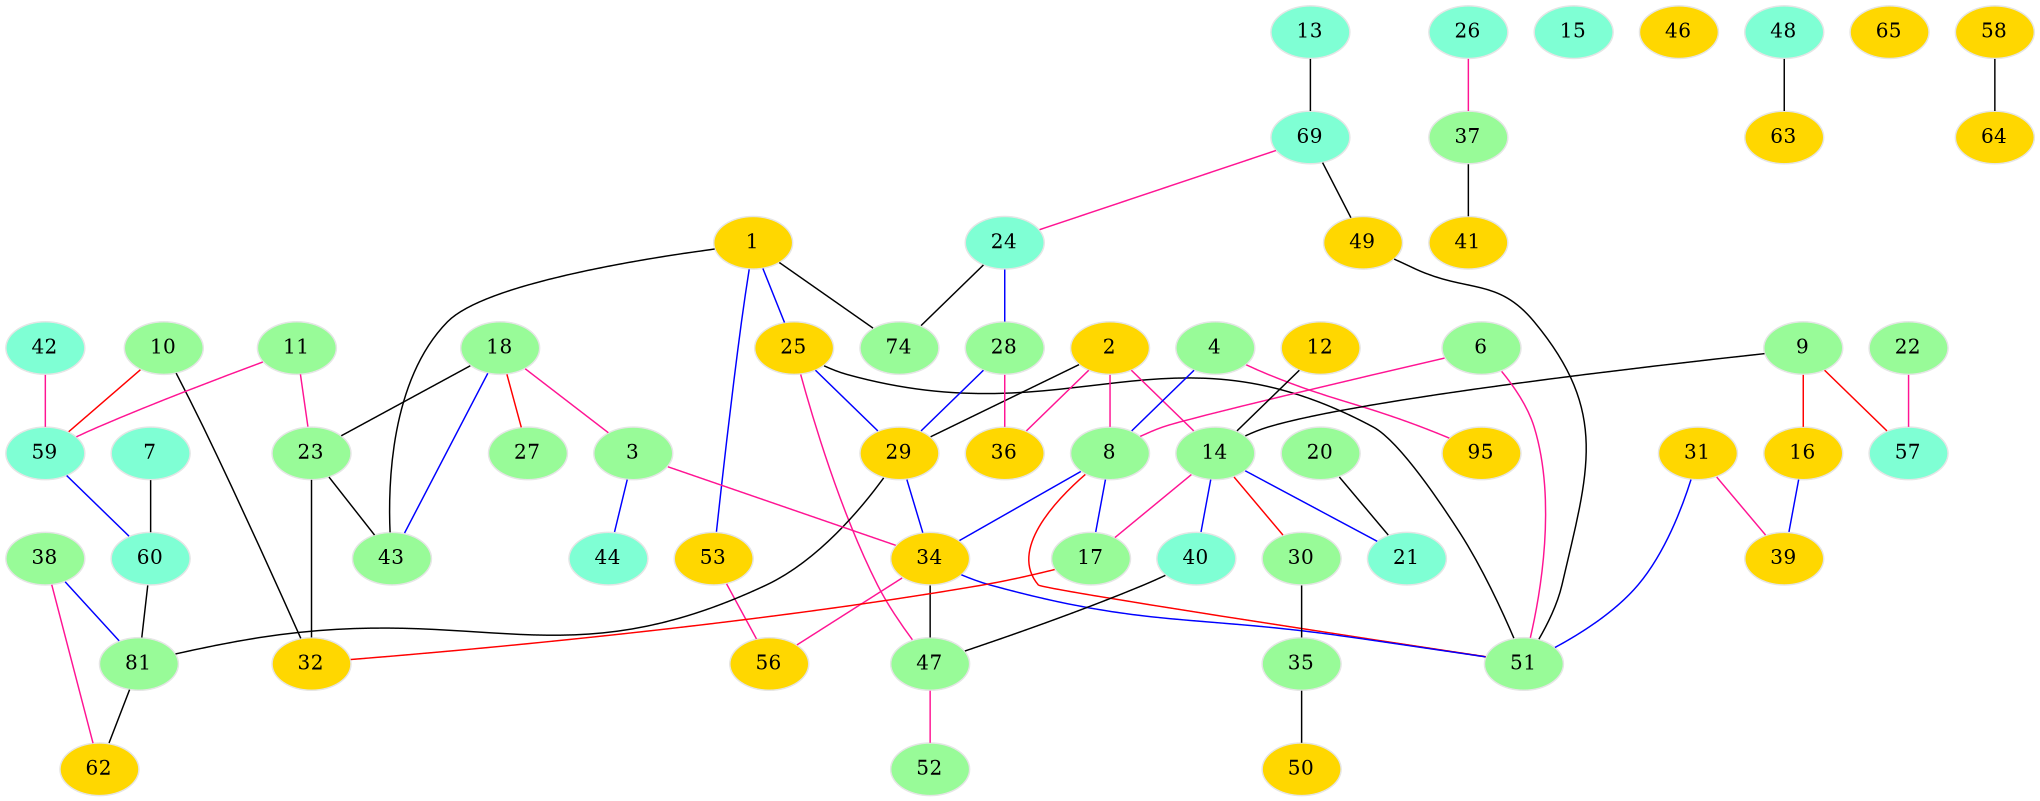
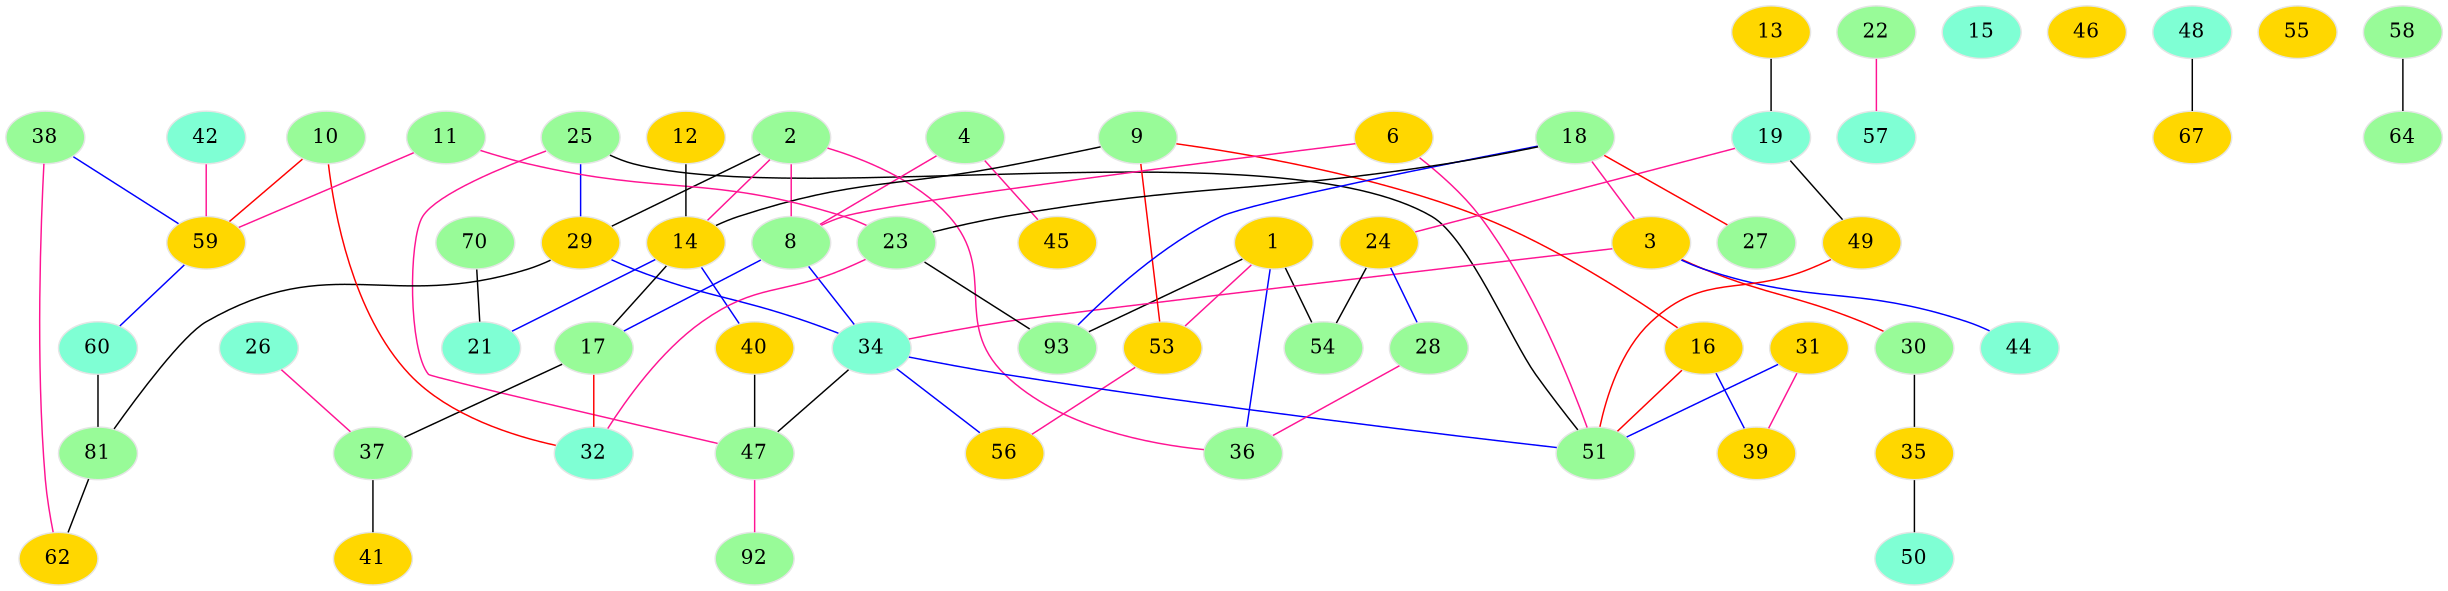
(1310, 32) -> (1771, 32)
(1890, 32) -> (2298, 32)
(1995, 32) -> (2403, 32)
(1310, 137) -> (1771, 137)
(1784, 137) -> (2192, 137)
(1995, 137) -> (2403, 137)
(1005, 243) -> (1379, 243)
(774, 296) -> (1258, 348)
(794, 348) -> (581, 137)
(899, 348) -> (1324, 348)
(1110, 348) -> (791, 137)
(1482, 348) -> (1394, 137)
(1169, 395) -> (870, 195)
(732, 400) -> (1230, 285)
(1579, 400) -> (1682, 300)
none -> (483, 401)
(952, 401) -> none
(1856, 401) -> (1150, 243)
(45, 453) -> (206, 243)
(151, 453) -> none
(633, 453) -> (1651, 243)
(1005, 453) -> (1243, 453)
(1215, 453) -> (686, 243)
(1321, 453) -> (475, 243)
(1482, 453) -> (1057, 243)
(240, 505) -> (390, 350)
(1153, 506) -> (640, 295)
(1258, 506) -> (1803, 301)
(312, 559) -> (716, 313)
(392, 559) -> (1057, 348)
(930, 559) -> (872, 348)
(1196, 559) -> (755, 348)
(1182, 610) -> (1650, 401)
(92, 611) -> (126, 190)
(842, 616) -> (938, 401)
(312, 664) -> (594, 453)
(1302, 664) -> (1914, 453)
(930, 769) -> (755, 559)
(1302, 769) -> (1914, 559)
